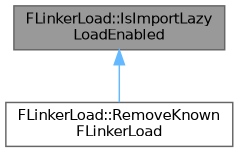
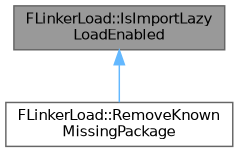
(119, 124) -> (119, 124)
